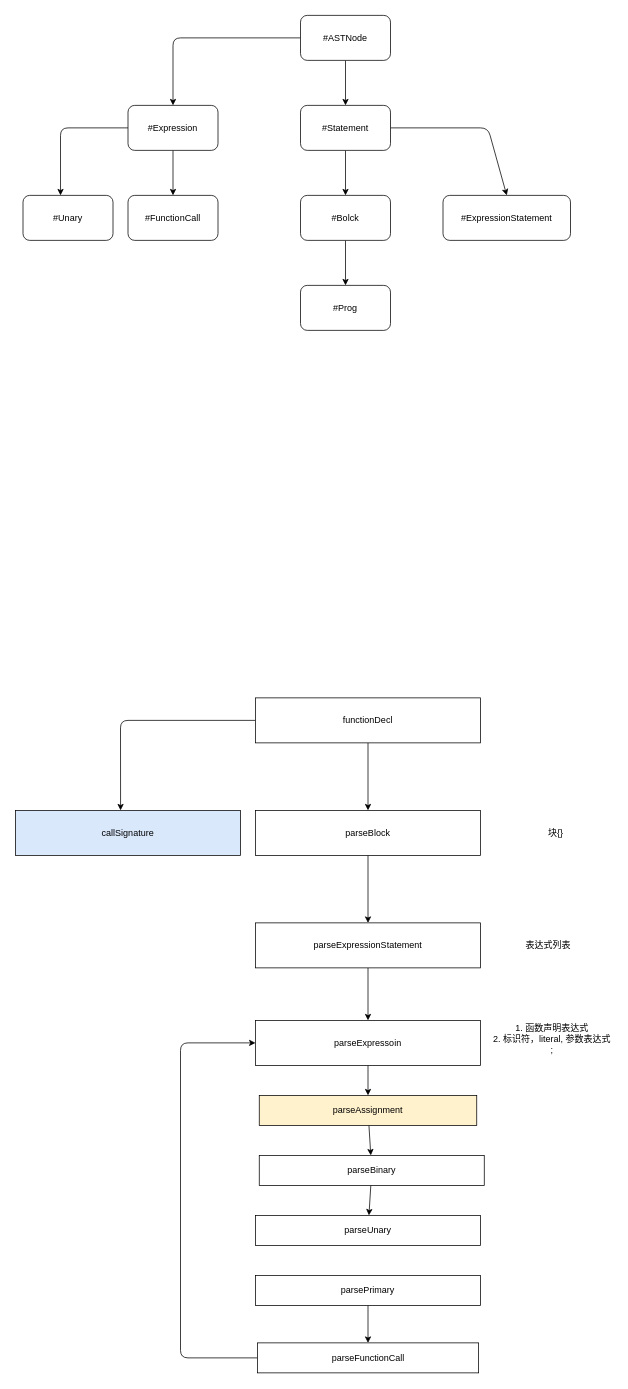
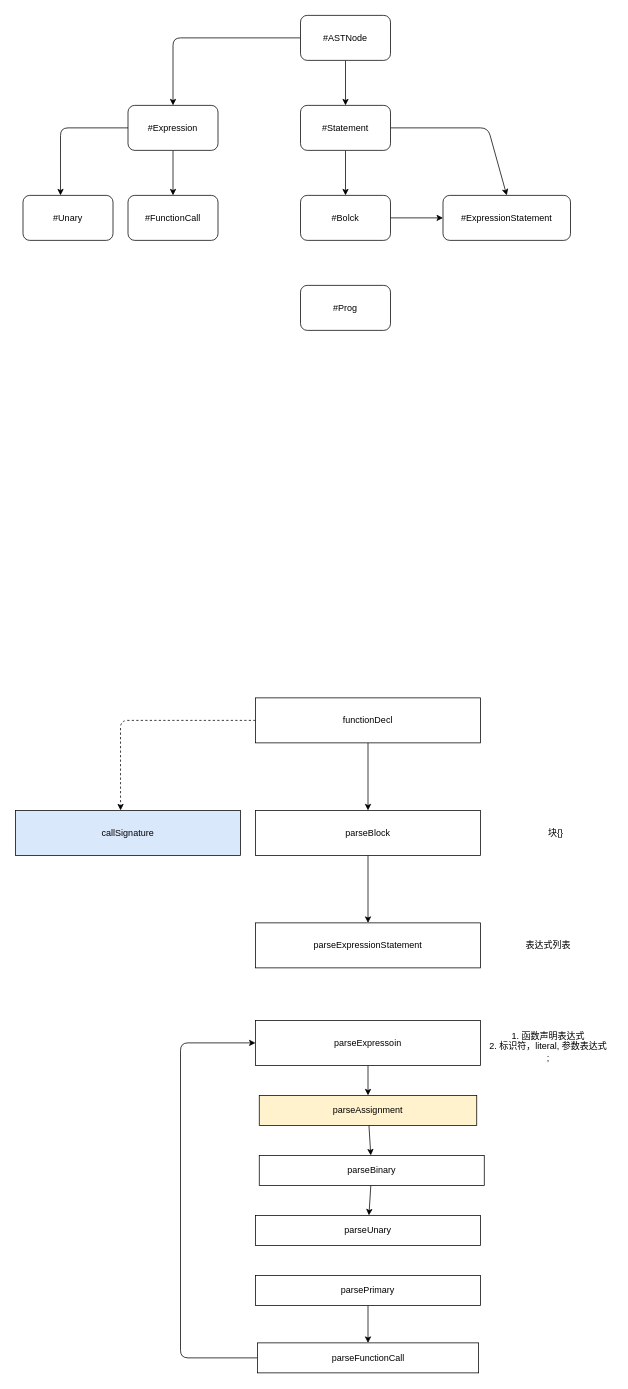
(345, 260) -> (436, 218)
(148, 720) -> (148, 720)
(368, 1014) -> none
(552, 1039) -> (548, 1047)
